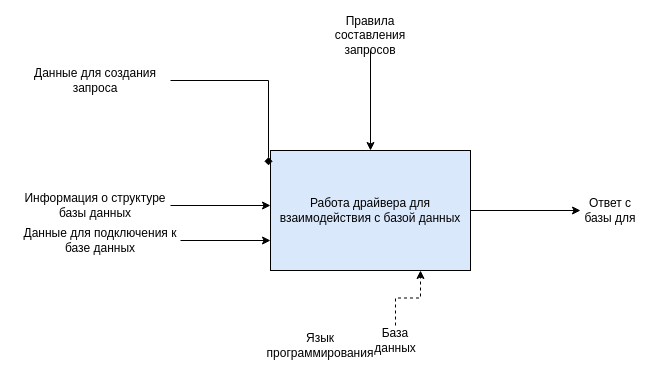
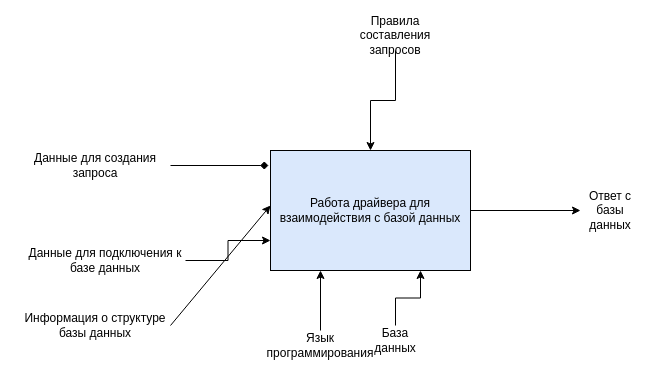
(371, 36) -> (396, 36)
(96, 81) -> (96, 166)
(96, 206) -> (96, 326)
(611, 211) -> (611, 211)
(101, 241) -> (106, 261)
(406, 298) -> (406, 298)
none -> (321, 304)
